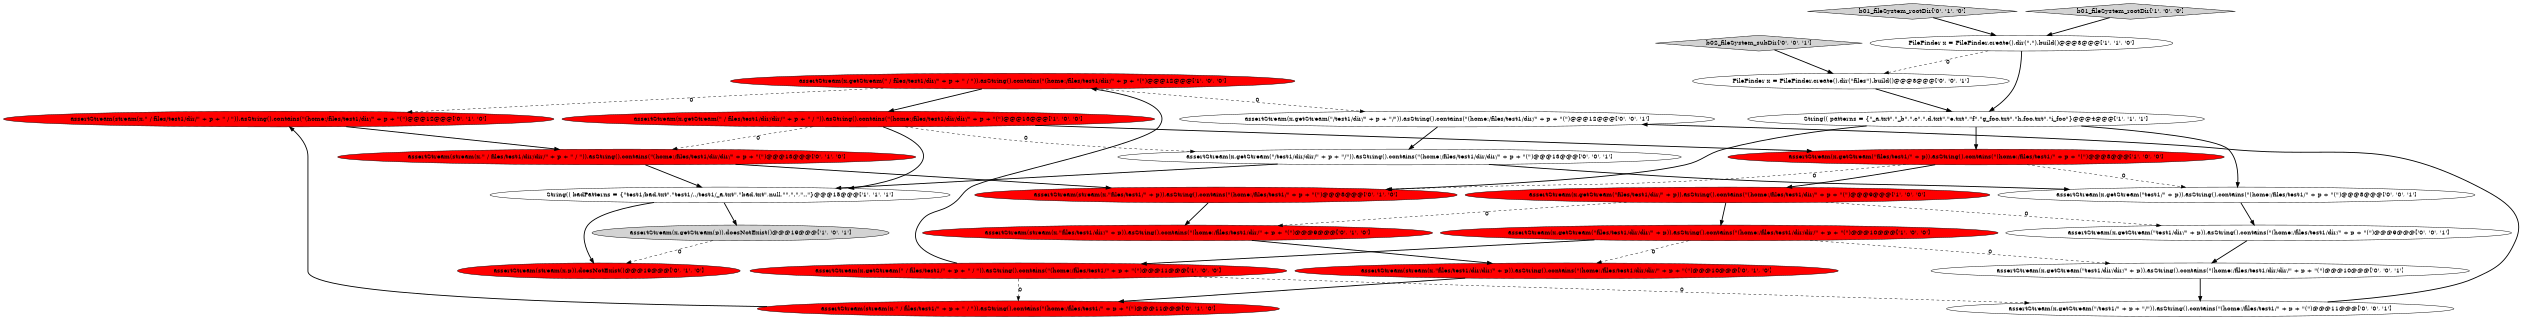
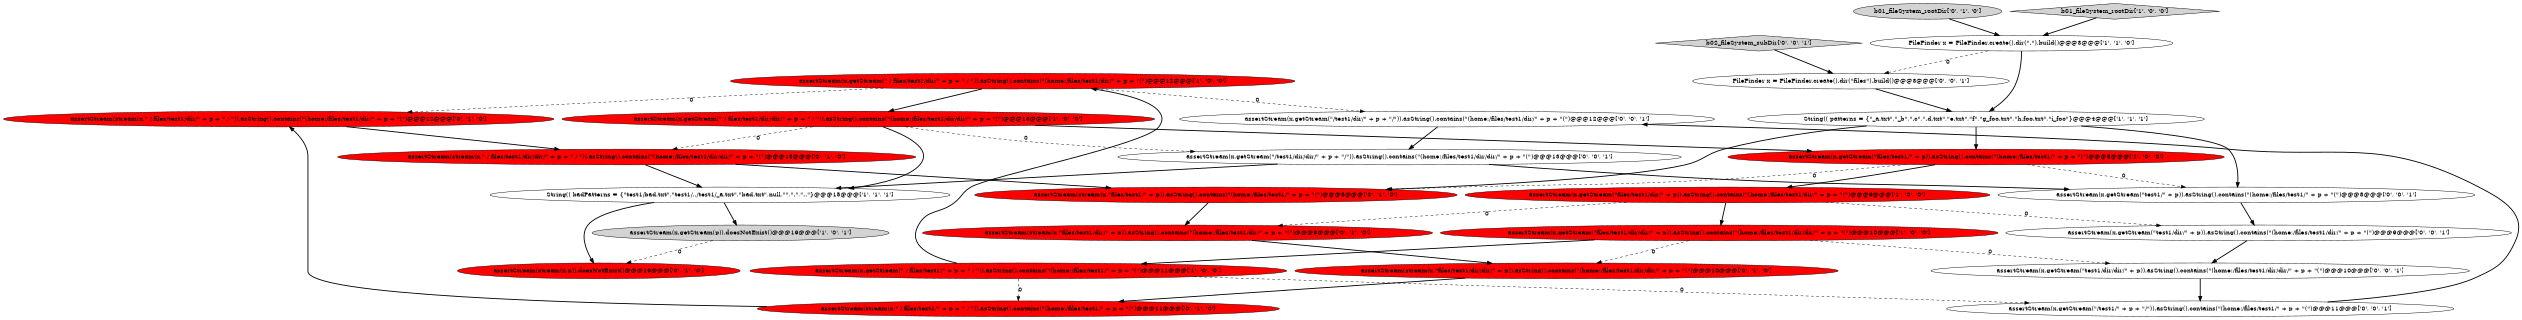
(1912, 11) -> (1928, 11)
